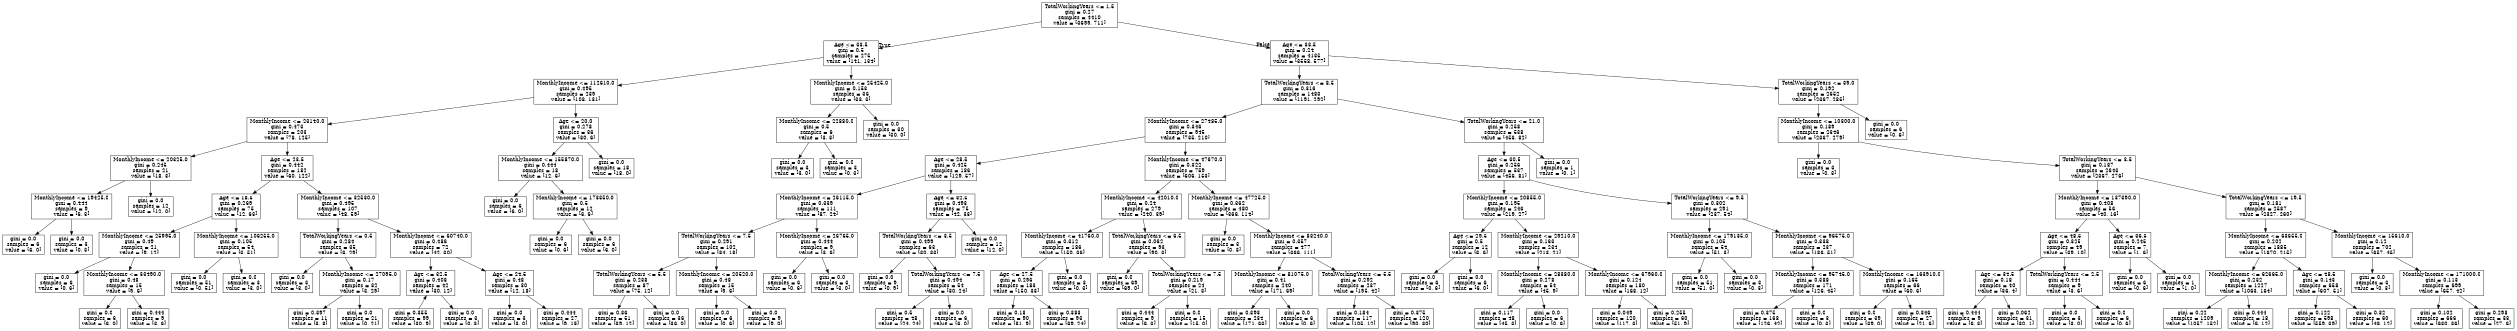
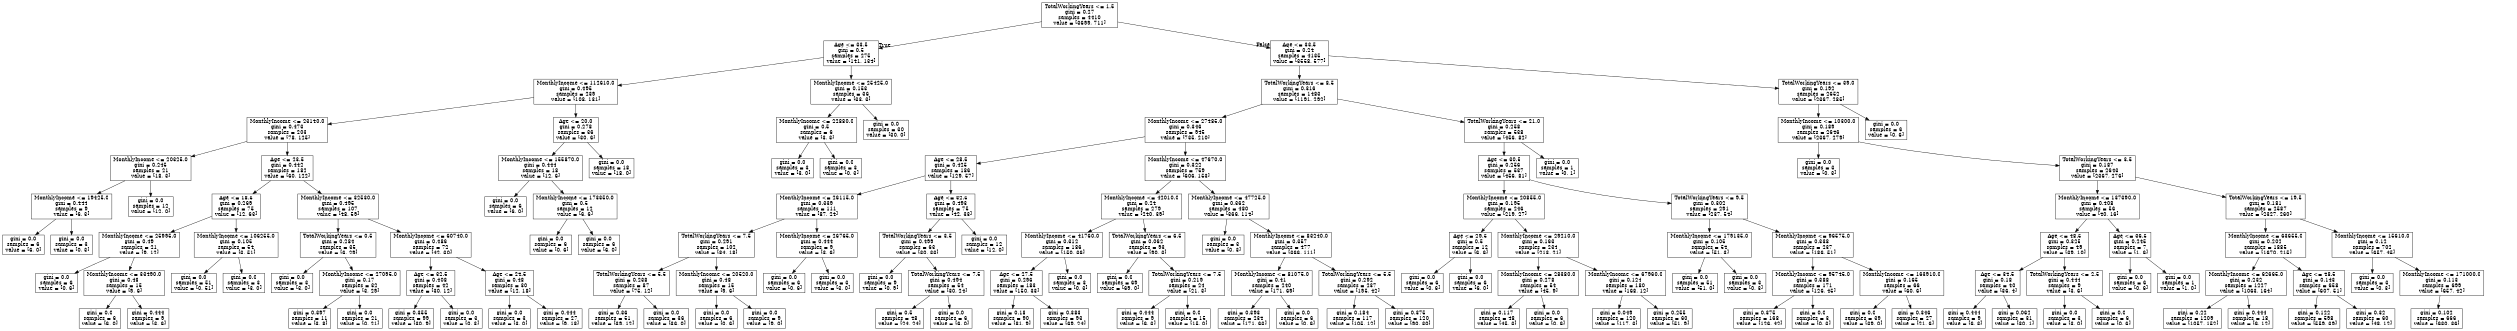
(422, 304) -> (419, 300)
(2492, 319) -> none
